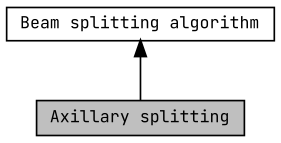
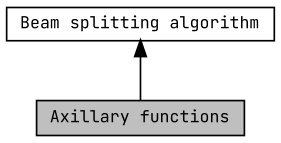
(140, 118) -> (140, 118)
